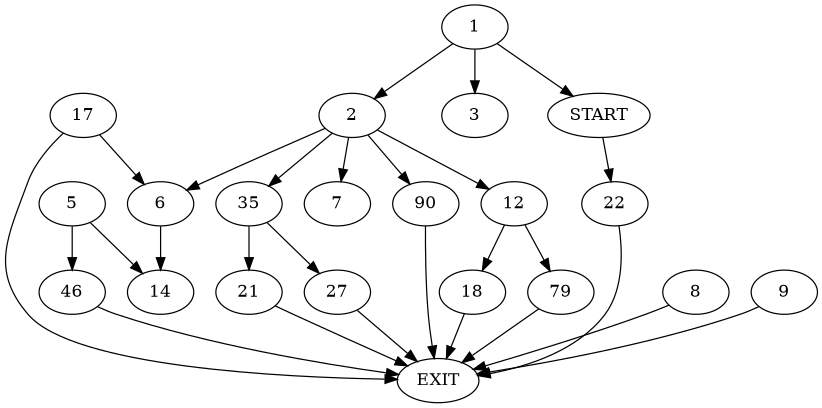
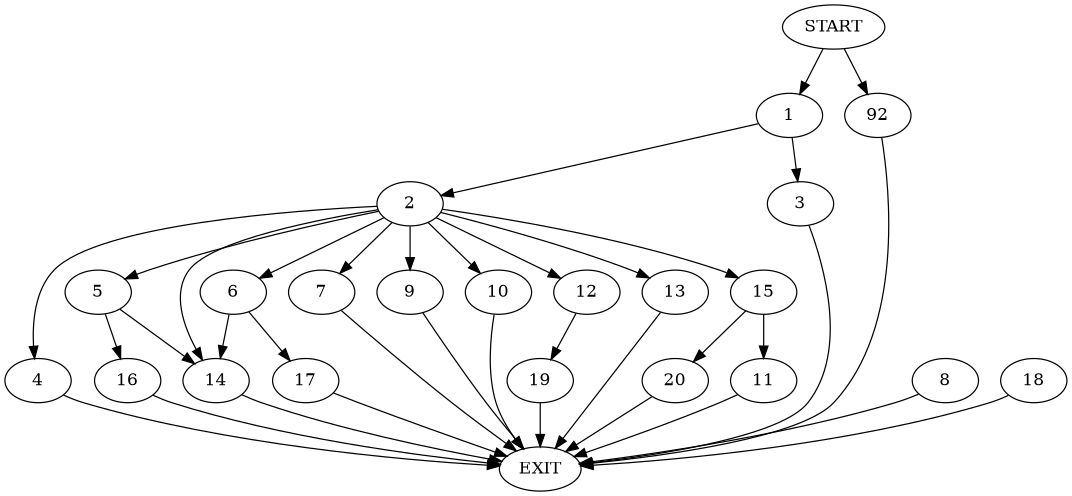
(530, 66) -> (814, 66)
(118, 155) -> (265, 332)
(249, 204) -> (764, 292)
(426, 204) -> (498, 292)
(615, 204) -> (878, 115)
none -> (257, 239)
none -> (410, 242)
(496, 242) -> none
none -> (196, 264)
(72, 292) -> (128, 381)
(249, 292) -> (764, 381)
(337, 292) -> (675, 381)
(561, 292) -> (540, 381)
none -> (675, 292)
none -> (422, 379)
none -> (38, 381)
none -> (791, 416)
none -> (364, 432)
